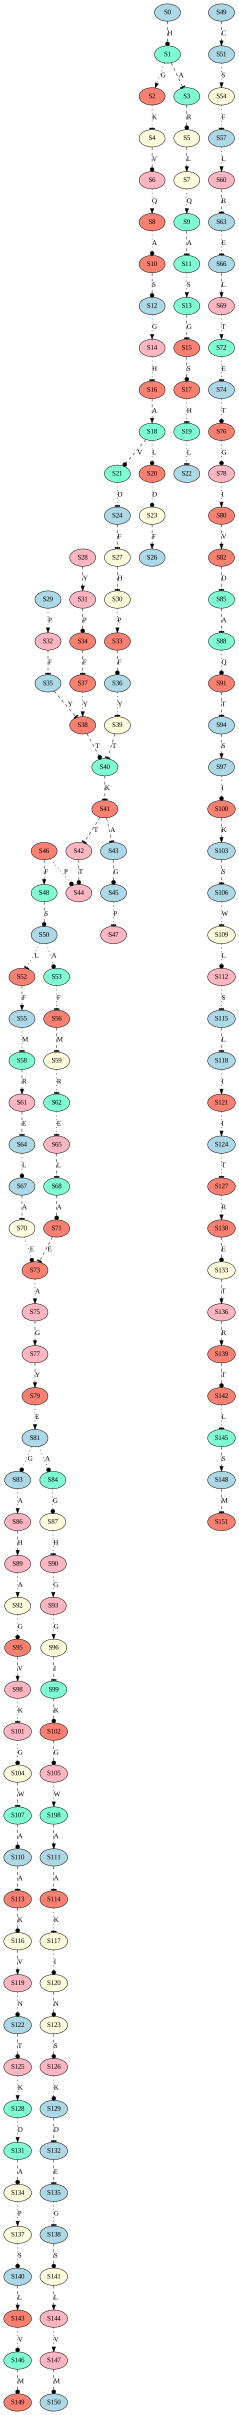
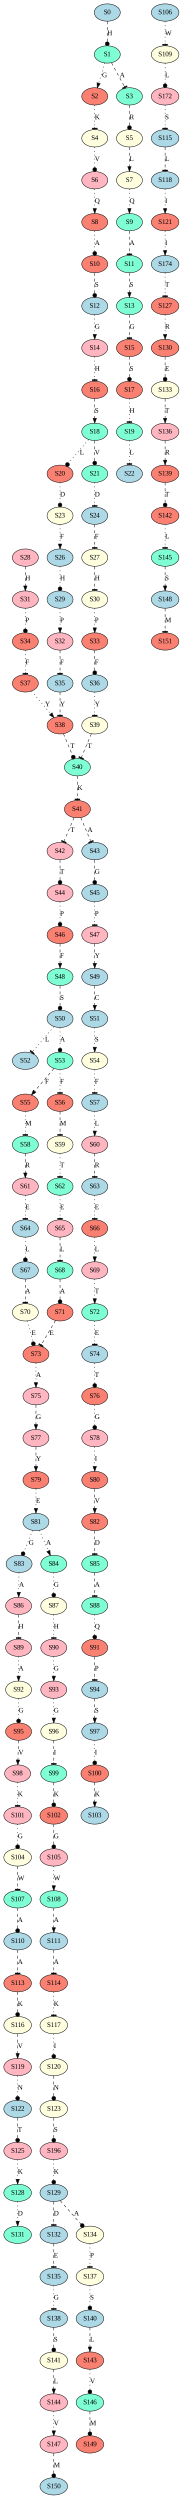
(152, 157) -> (95, 157)
(222, 264) -> (95, 1228)
(187, 283) -> (129, 283)
(222, 283) -> (95, 1247)
(155, 411) -> (97, 411)
(152, 534) -> (60, 534)
none -> (60, 577)
(85, 579) -> (28, 579)
(83, 619) -> (25, 619)
(83, 661) -> (25, 661)
(224, 704) -> (97, 1669)
(60, 871) -> (60, 912)
(222, 871) -> none
none -> (95, 954)
(22, 977) -> (25, 1061)
(222, 977) -> (165, 96)
(22, 995) -> (44, 1080)
(22, 1019) -> (25, 1103)
(59, 1082) -> (62, 1166)
(22, 1122) -> (25, 1206)
(222, 1145) -> (165, 264)
(43, 1457) -> (44, 1541)
(18, 1541) -> (19, 1626)
(54, 1815) -> (54, 1899)
(54, 2067) -> (54, 2151)
(18, 2170) -> (71, 2212)
(18, 2211) -> (90, 2255)
